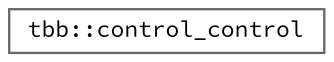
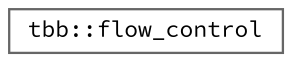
(167, 31) -> (146, 31)
